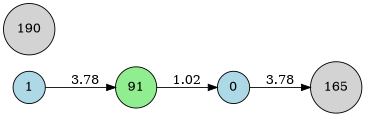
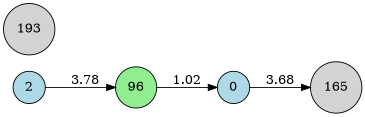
(29, 29) -> (29, 29)
(280, 81) -> (280, 81)
(29, 87) -> (29, 87)
(136, 87) -> (136, 87)
